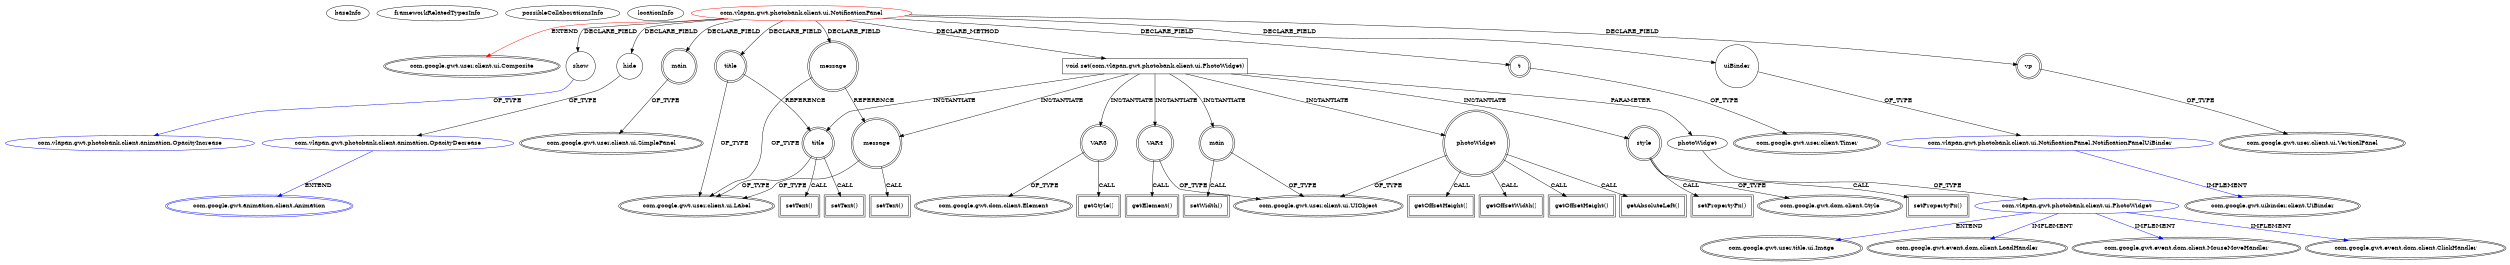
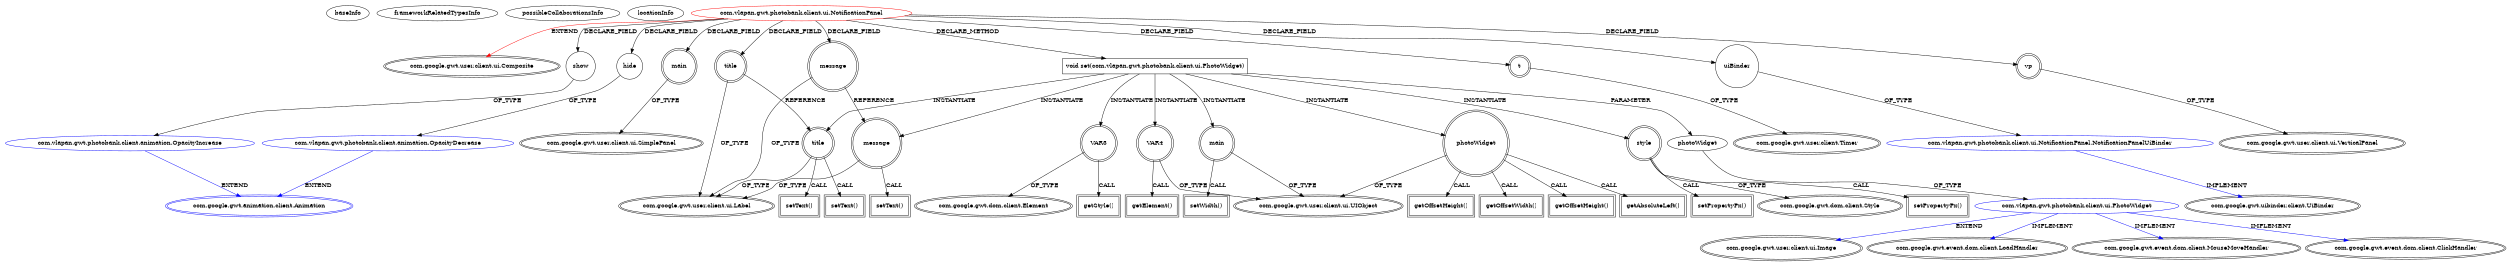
(367, 105) -> (367, 105)
none -> (191, 173)
(1781, 248) -> (1781, 248)
